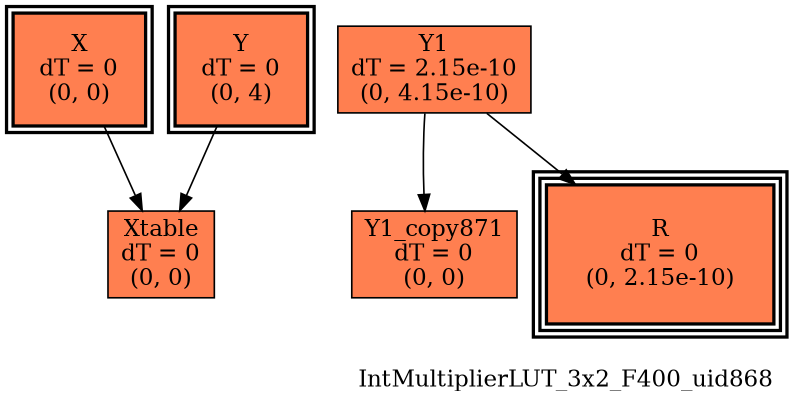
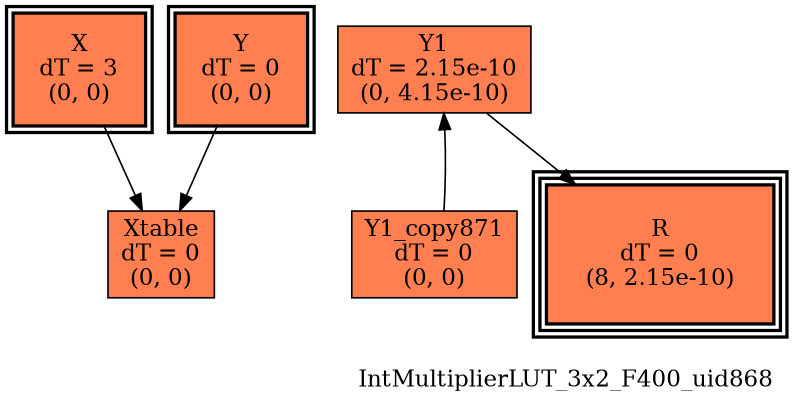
(79, 70) -> (79, 70)
(241, 70) -> (241, 70)
(423, 154) -> (445, 170)
(660, 254) -> (660, 254)
